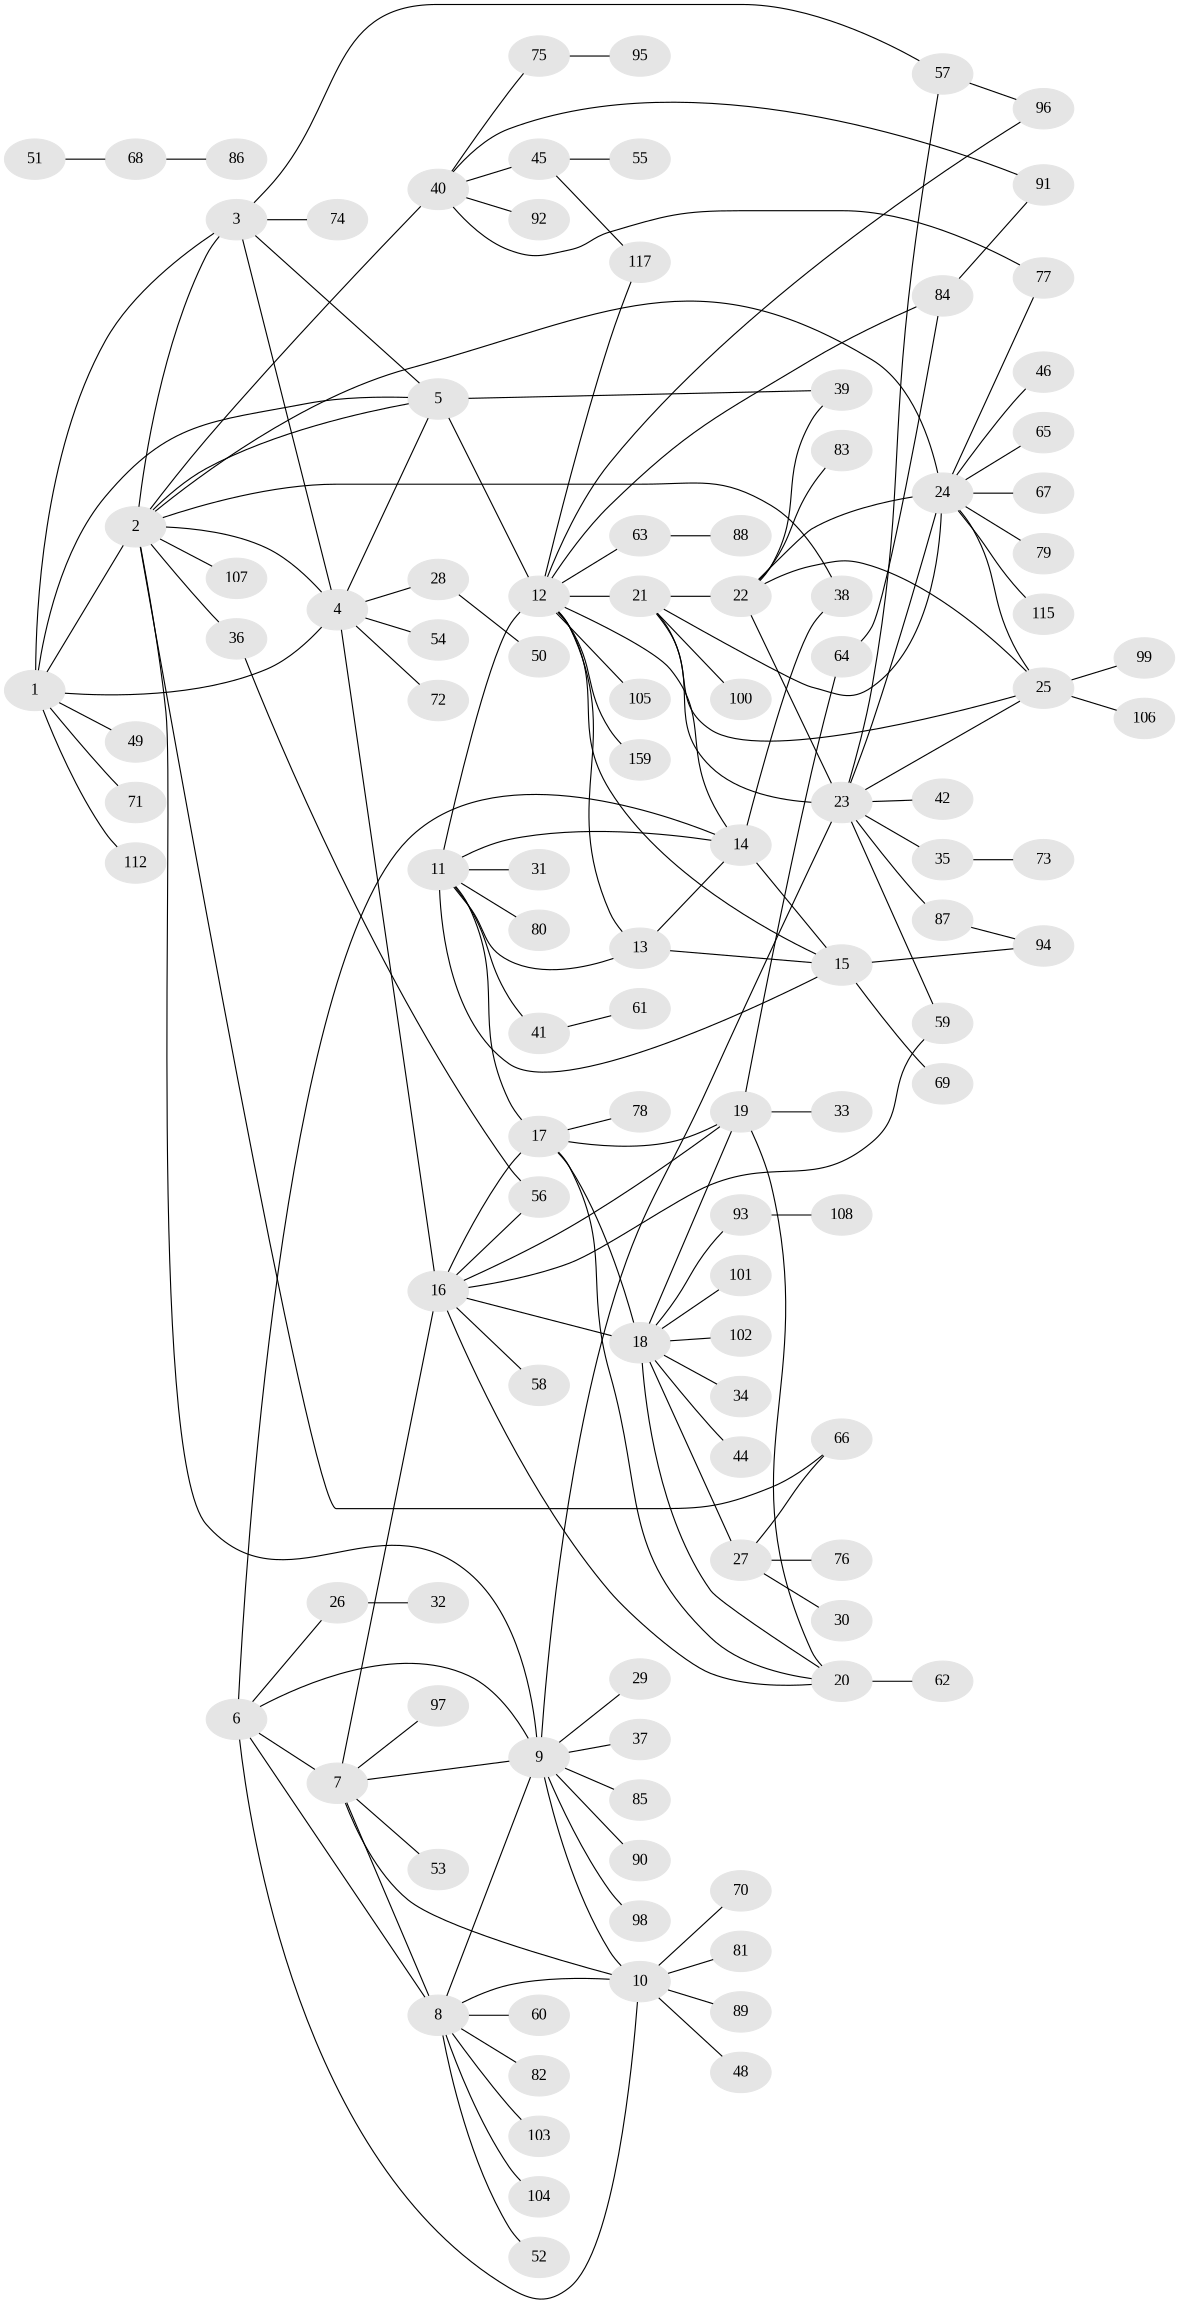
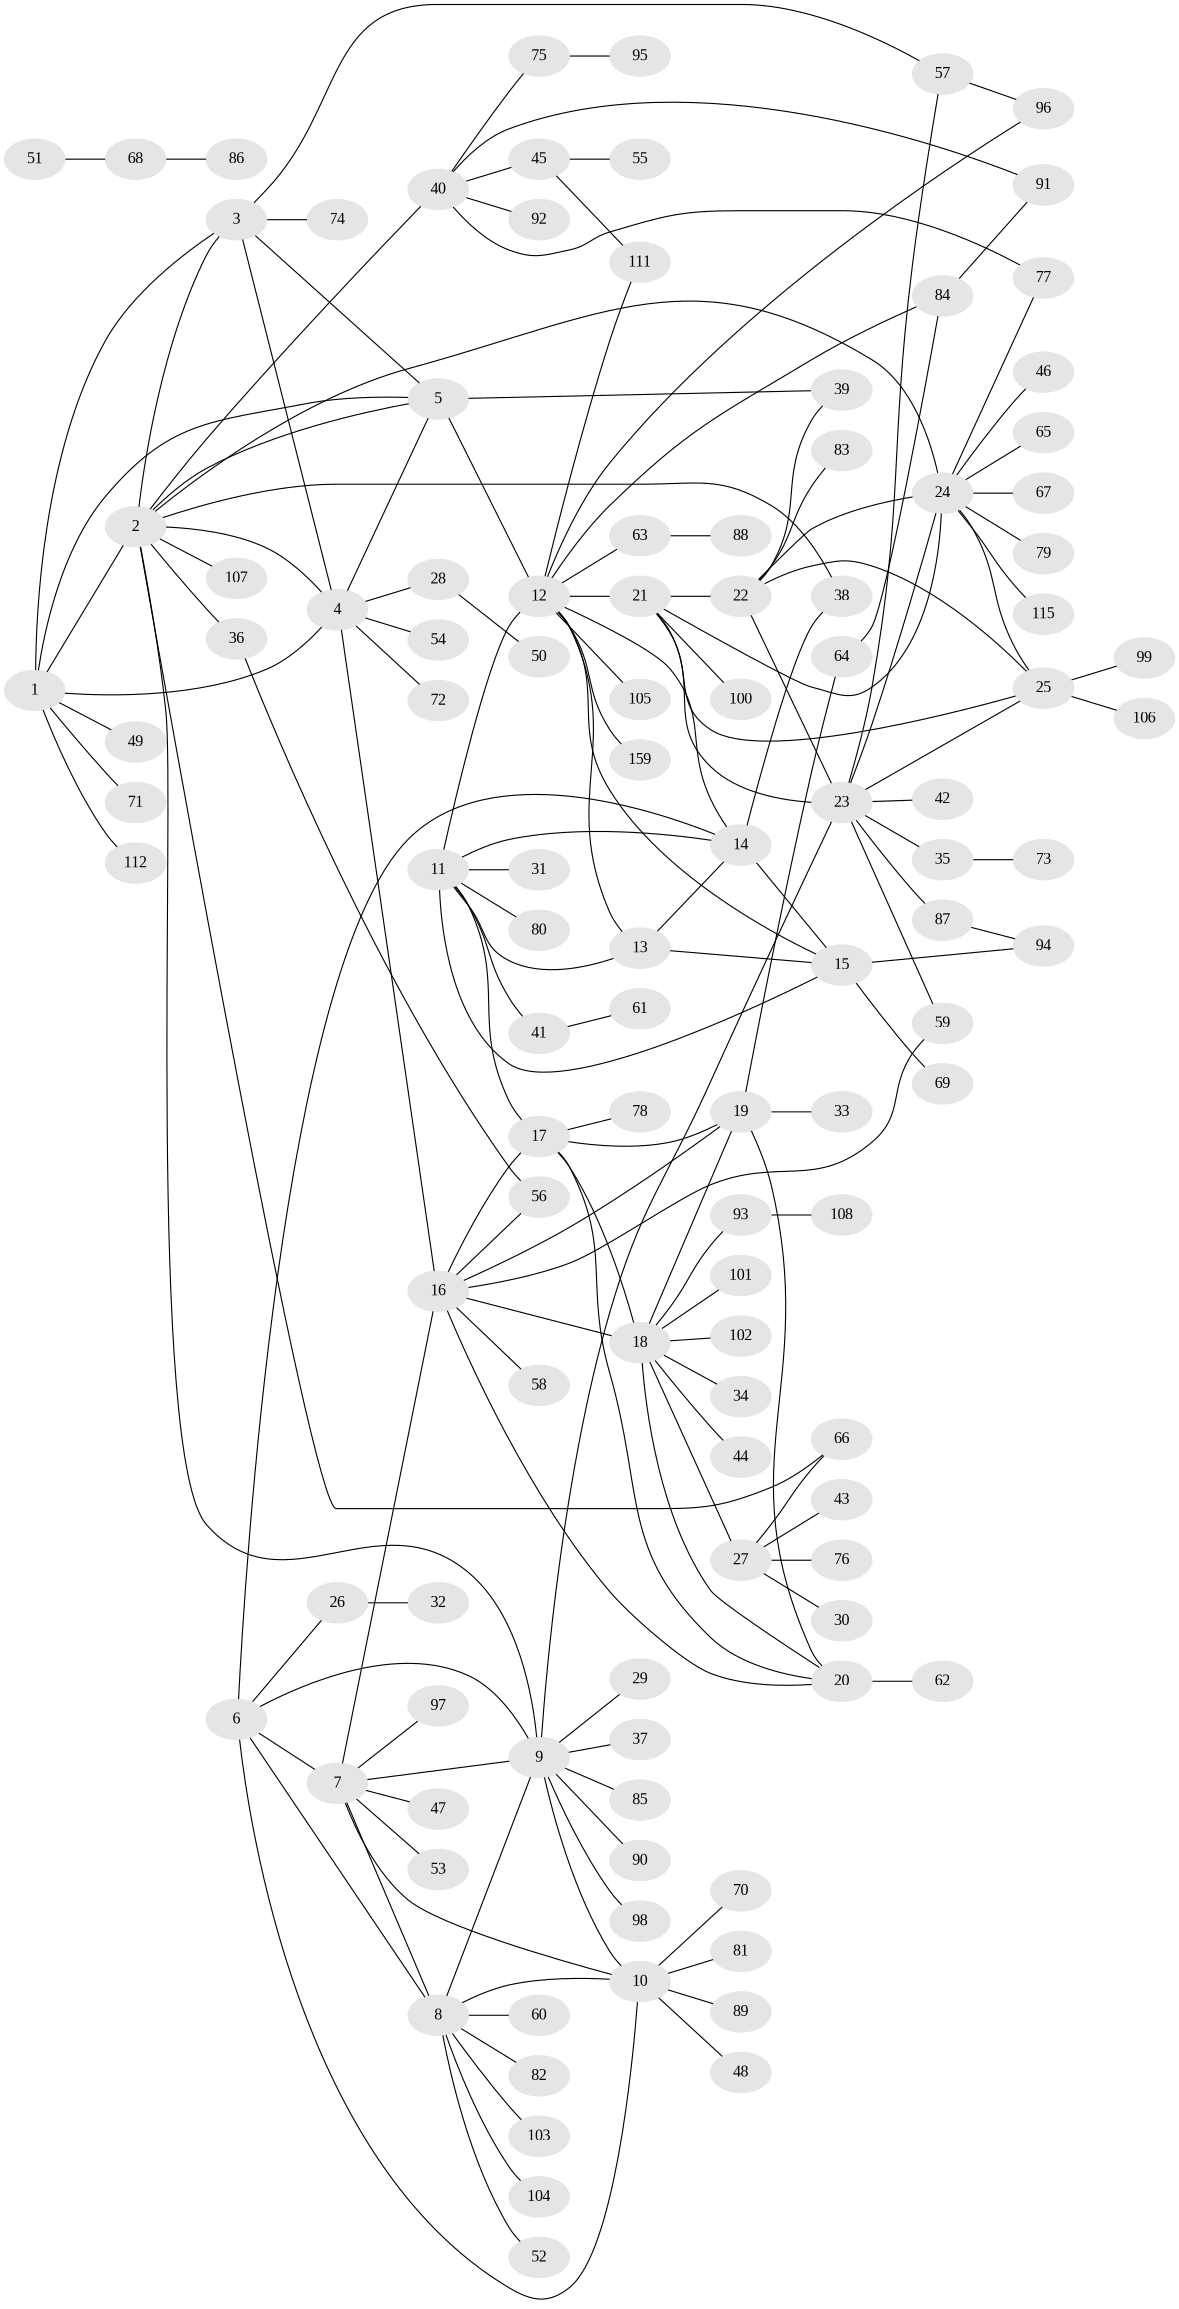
(640, 262) -> (640, 262)
none -> (842, 1500)
none -> (438, 1809)
